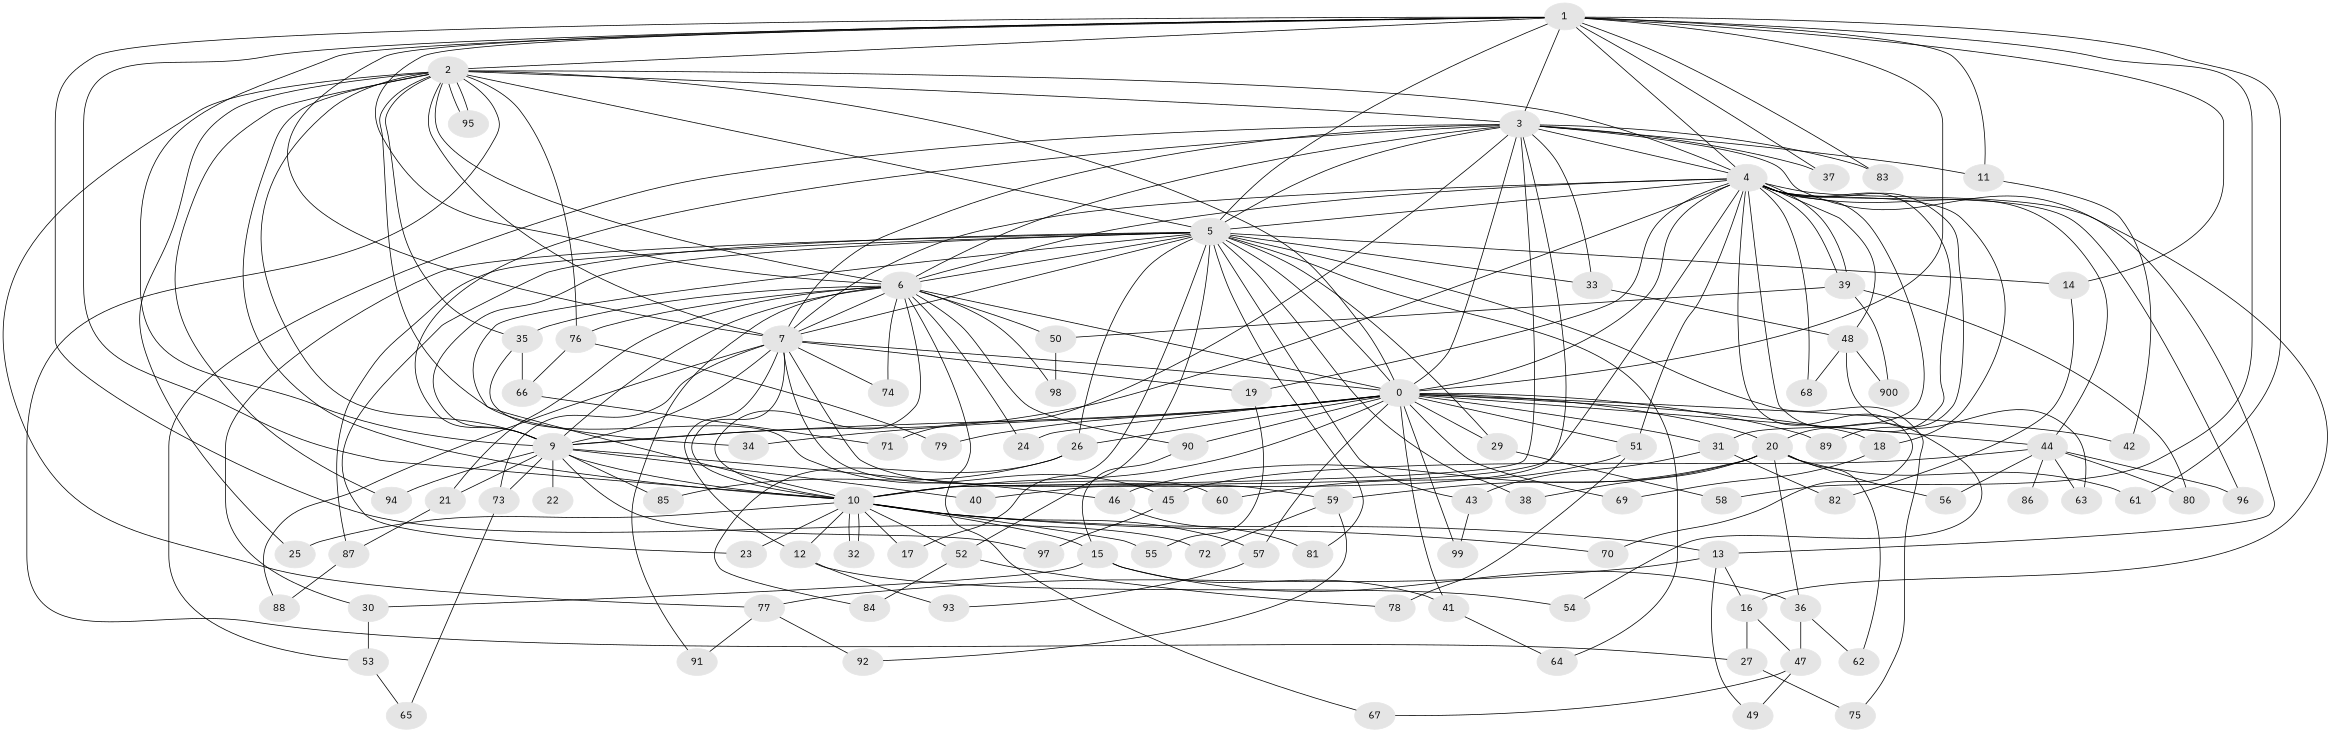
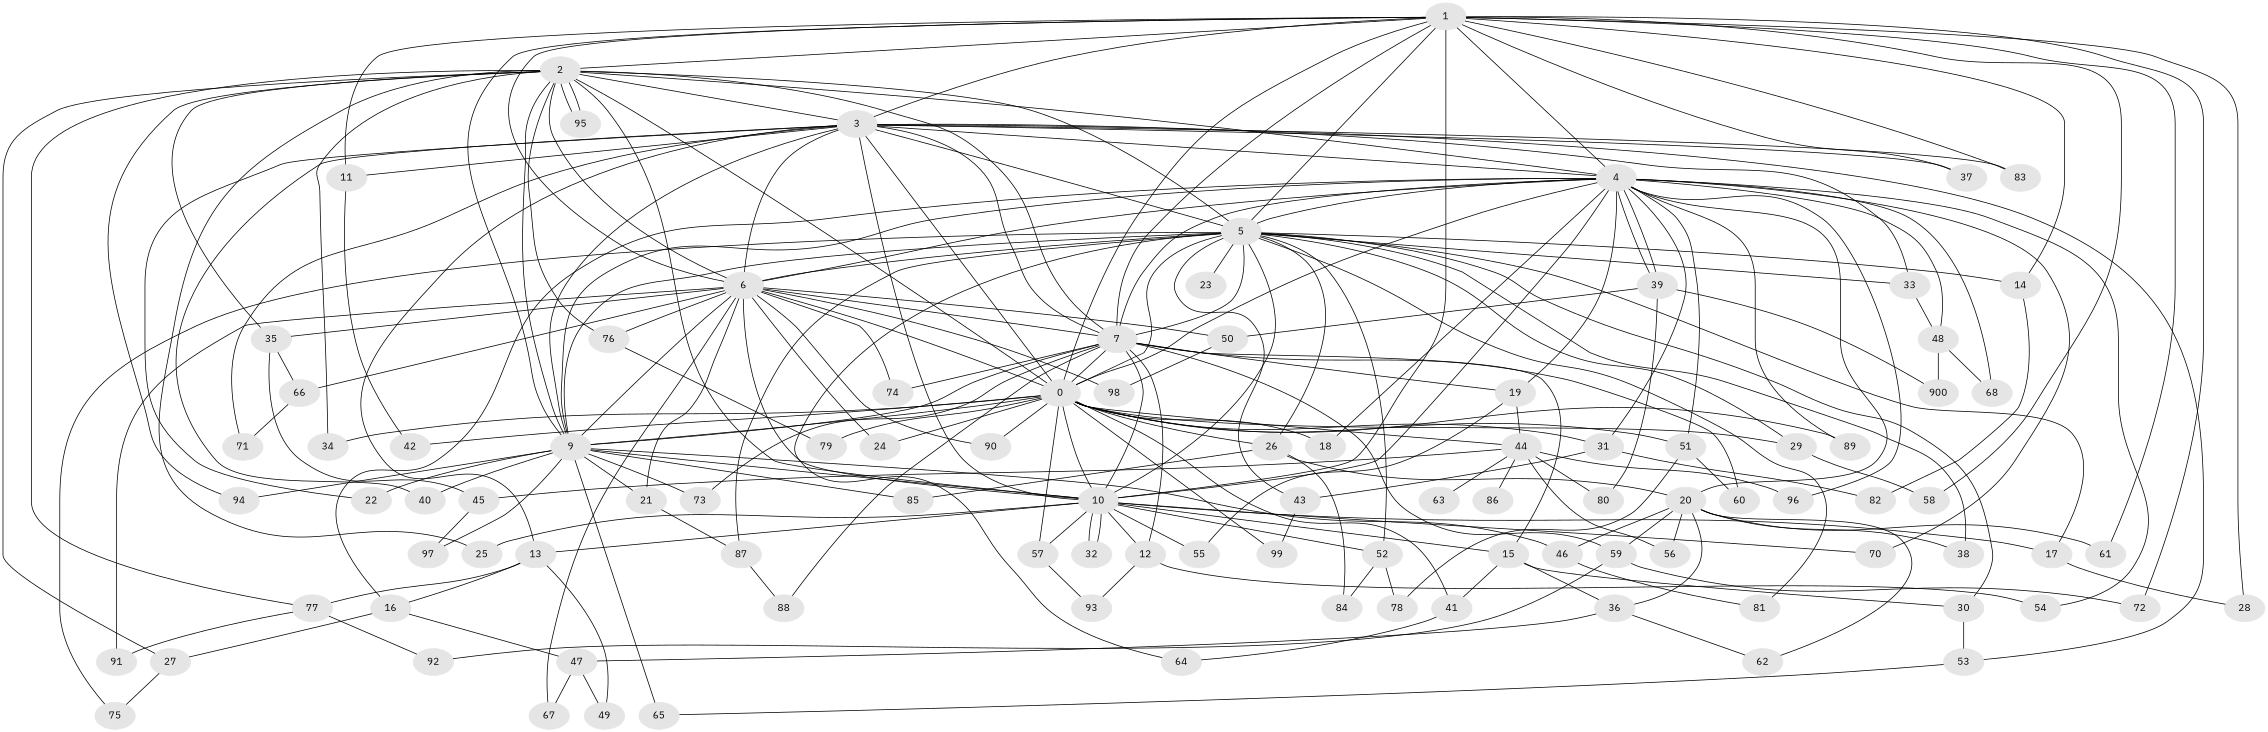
none -> (284, 164)
(2029, 211) -> (1518, 419)
(549, 366) -> (542, 334)
(1590, 404) -> (1486, 479)
(1976, 417) -> none
(1128, 467) -> (1543, 381)
(1622, 501) -> none
(810, 523) -> none
none -> (2245, 608)
(451, 613) -> (615, 581)
